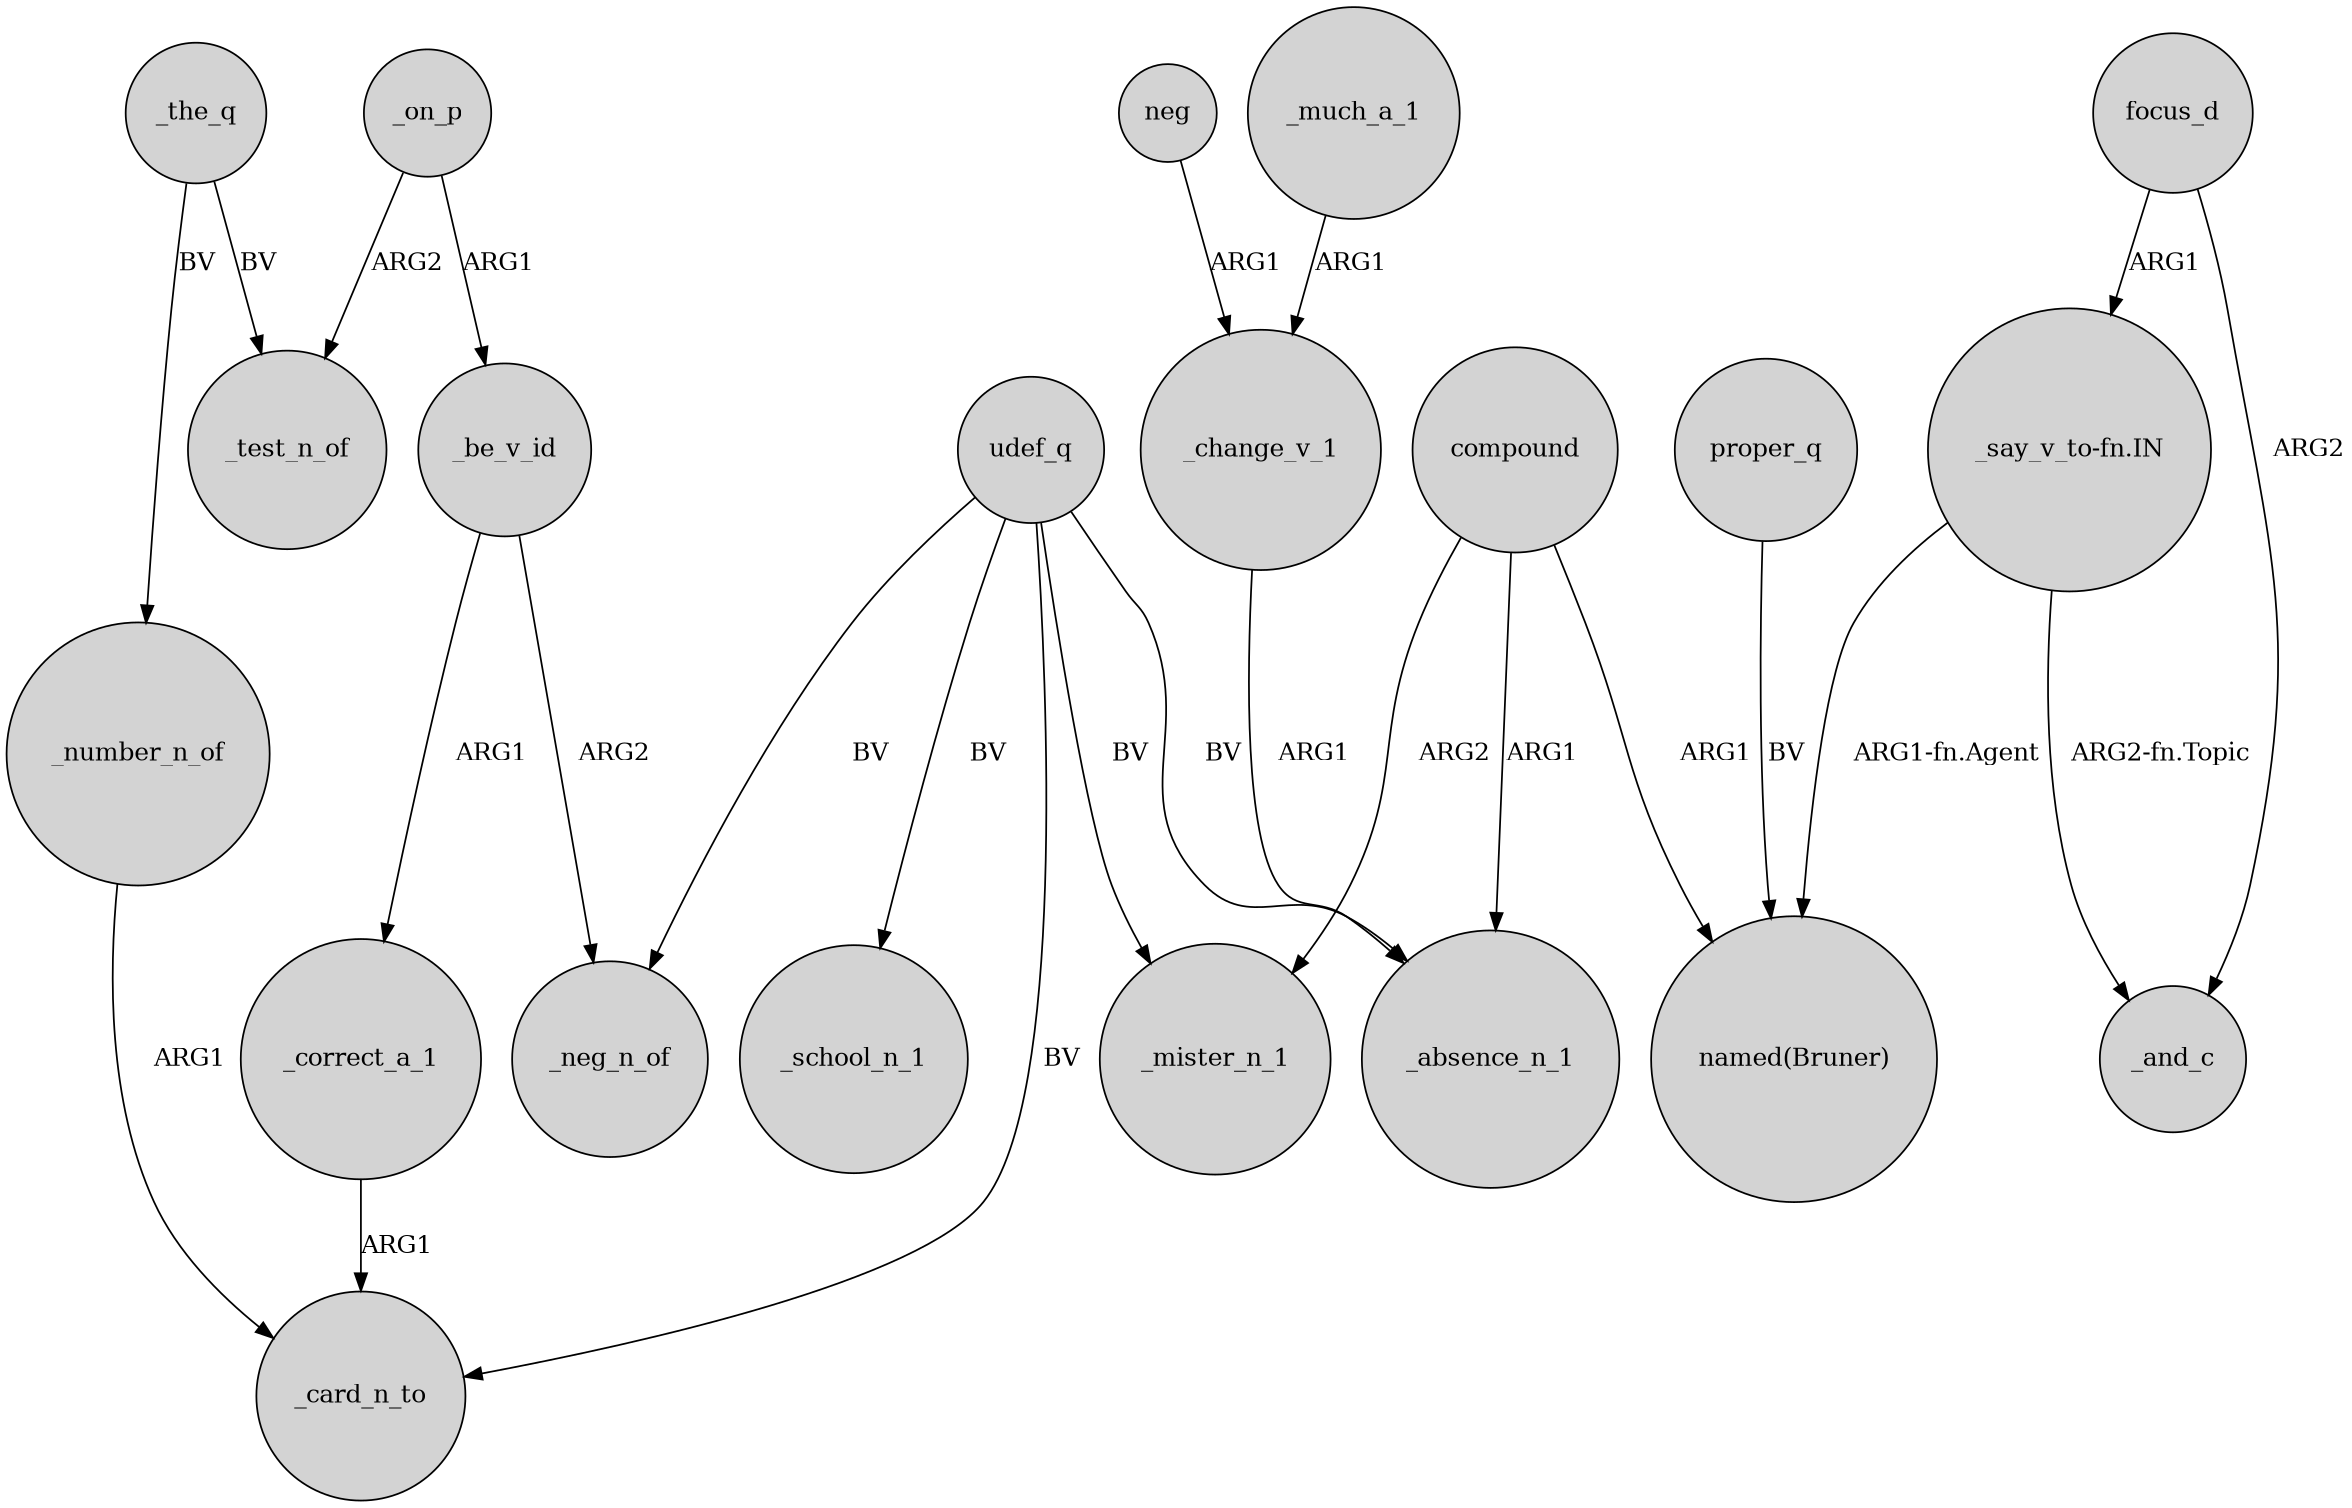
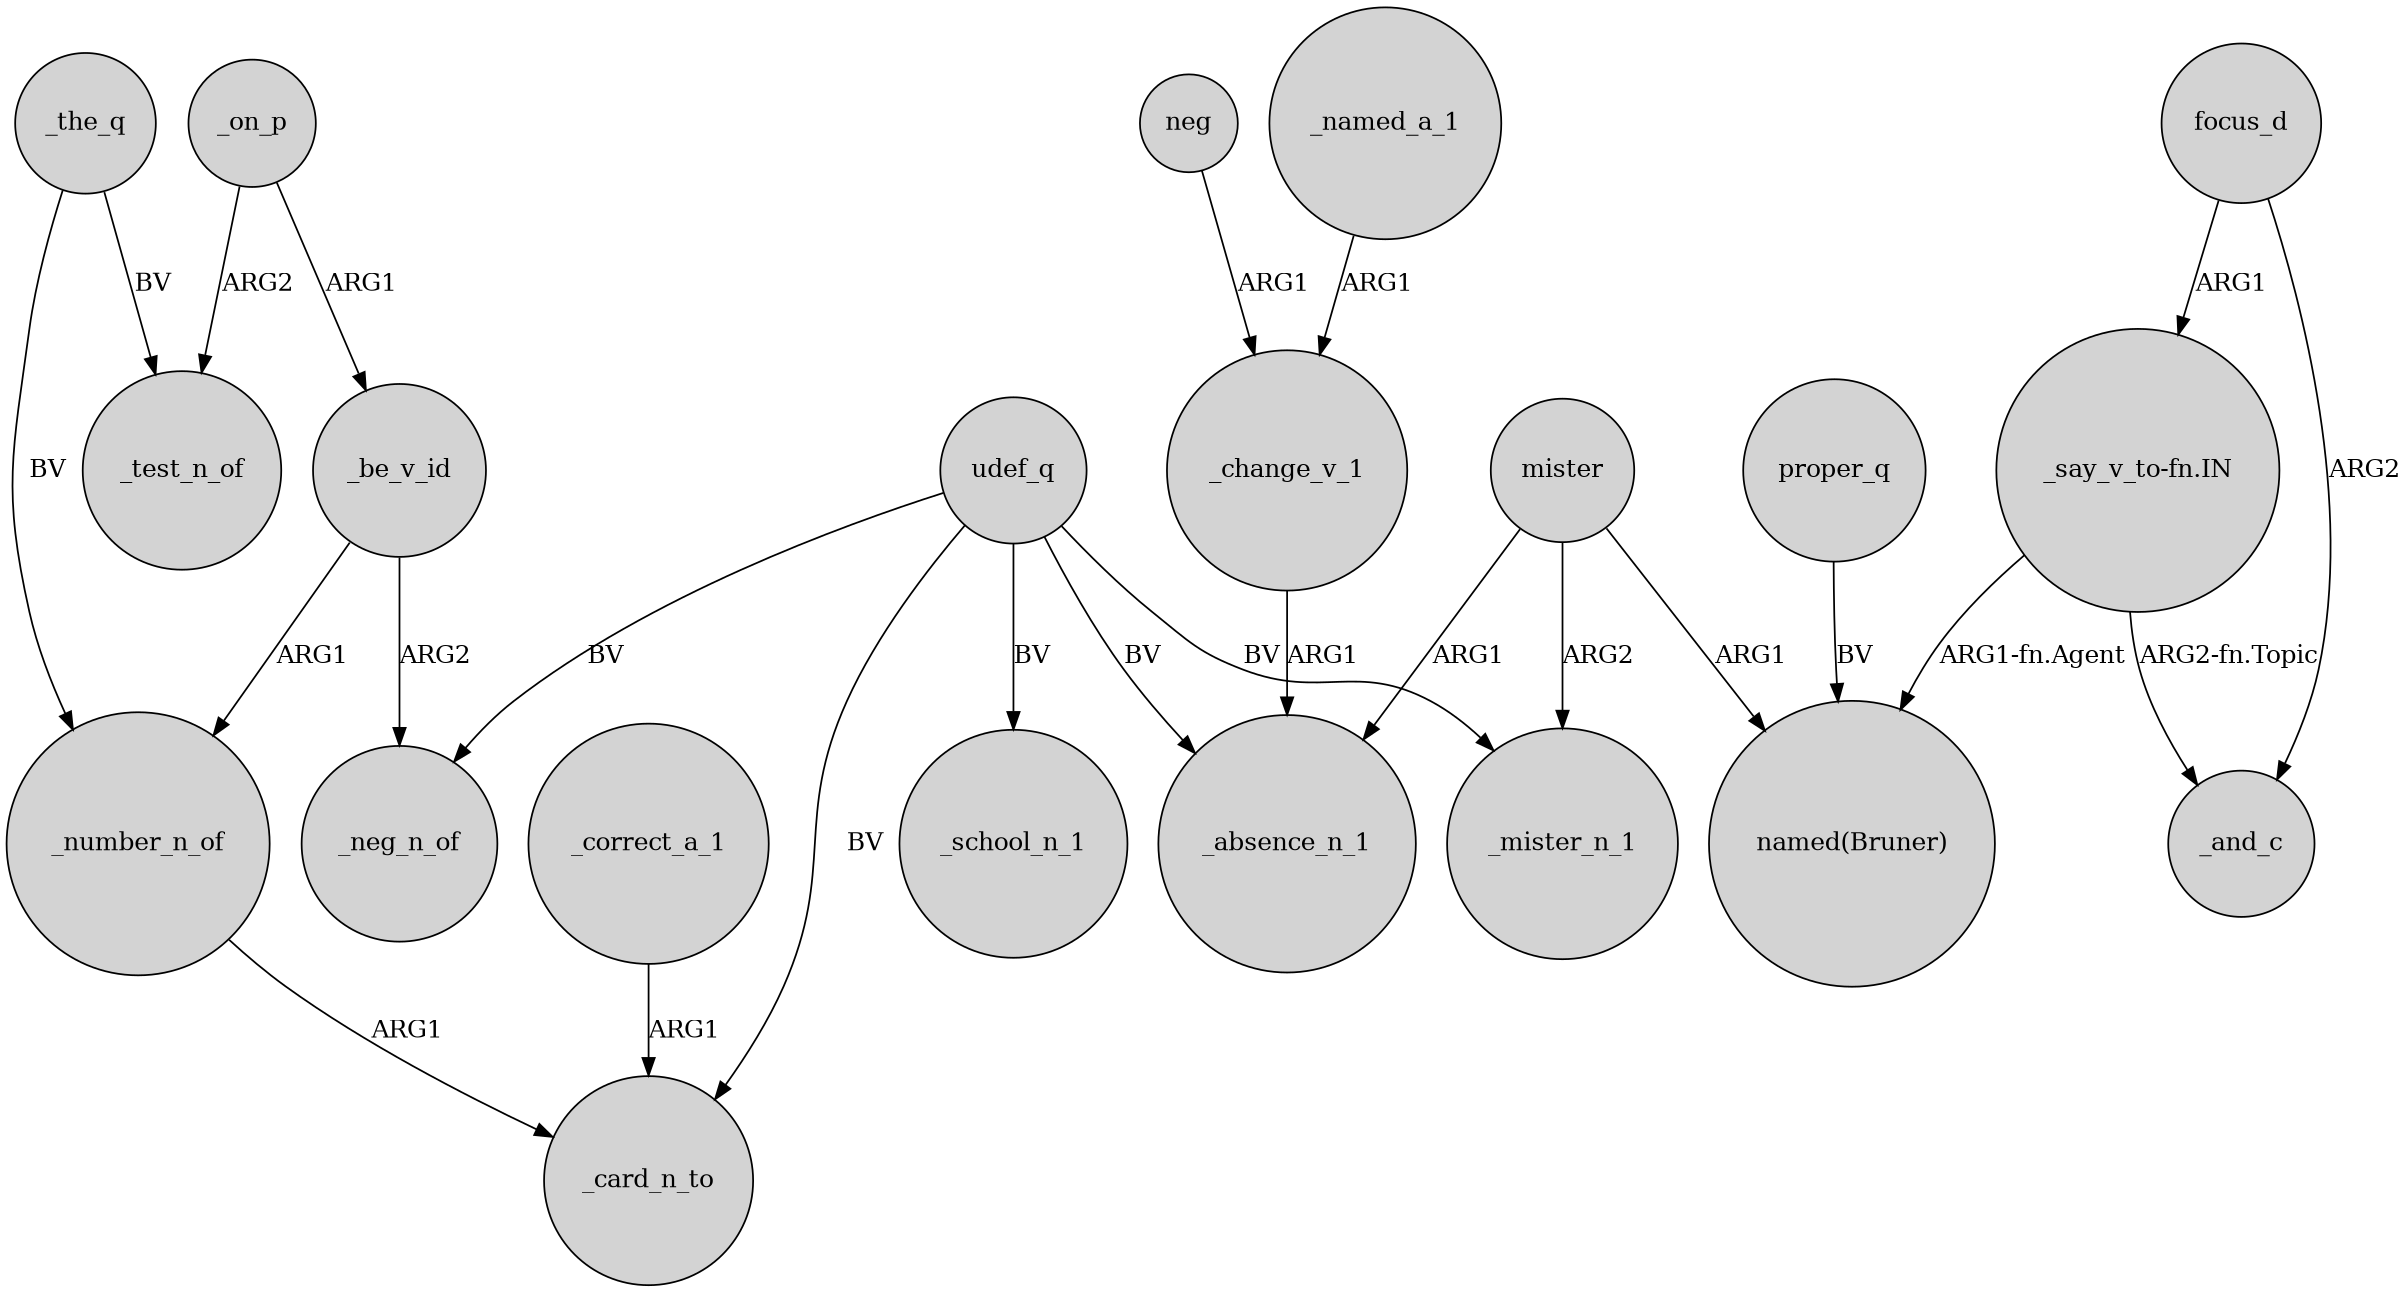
(1354, 113) -> (1385, 123)
(1515, 450) -> (1563, 470)
(430, 728) -> (287, 632)
